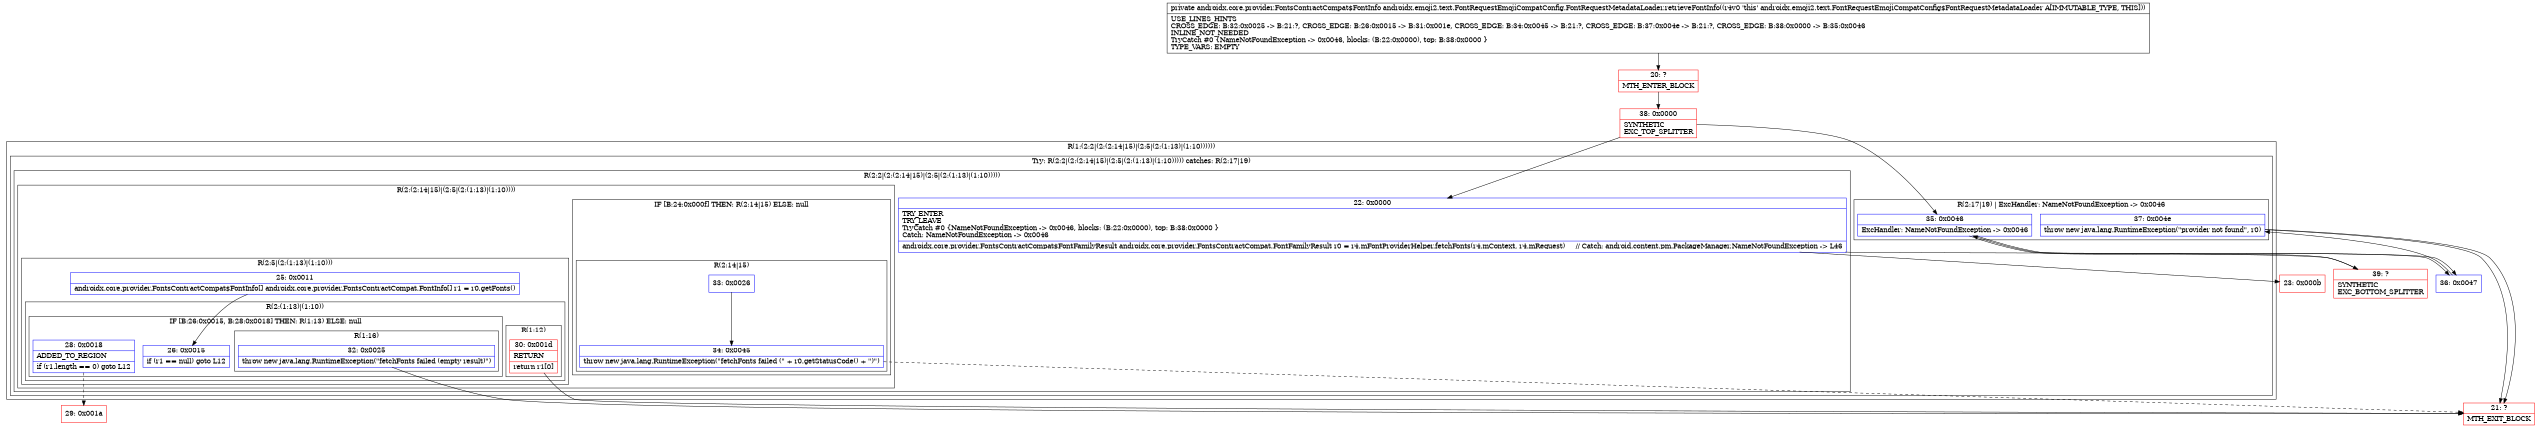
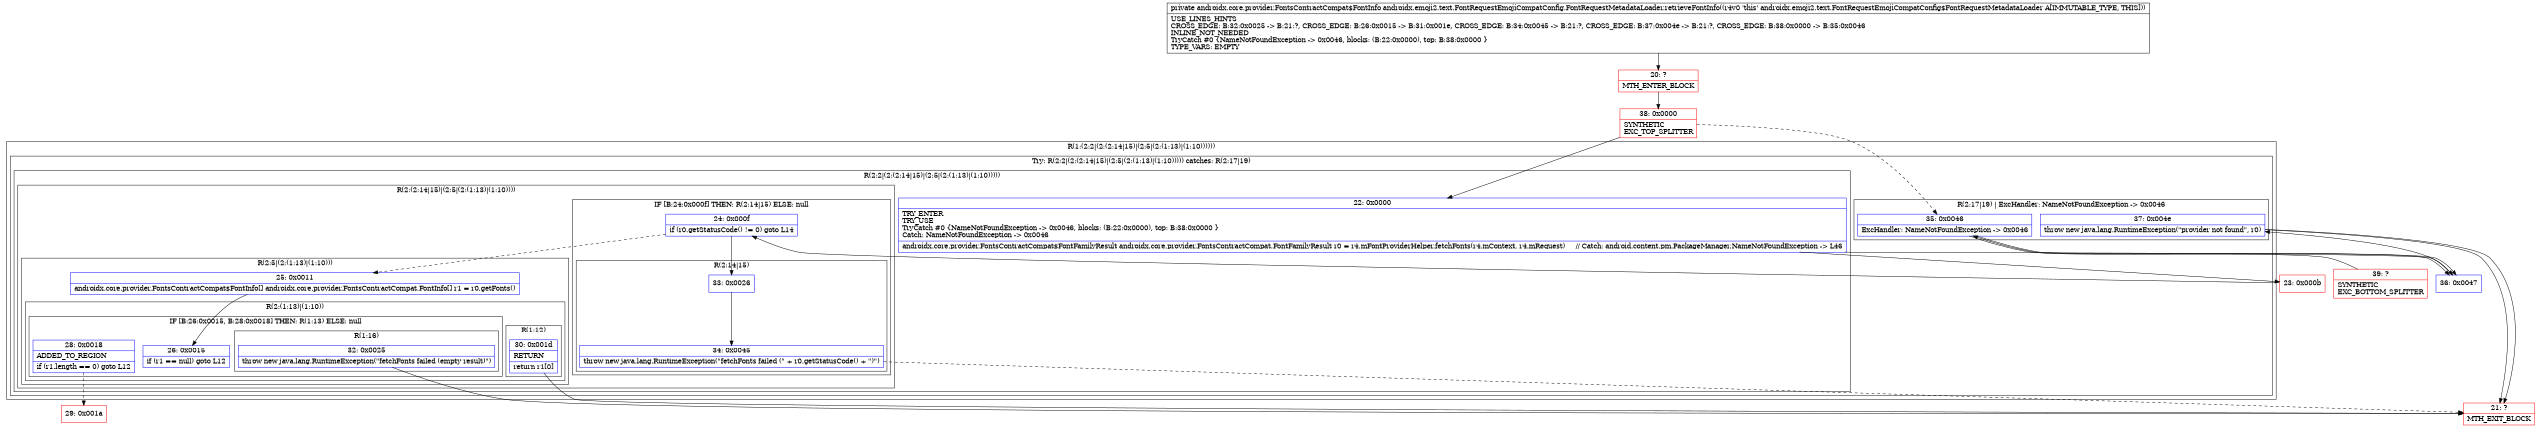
(1829, 135) -> (1829, 135)
(922, 221) -> (918, 221)
none -> (732, 225)
(2011, 253) -> (2013, 253)
(534, 356) -> (534, 356)
